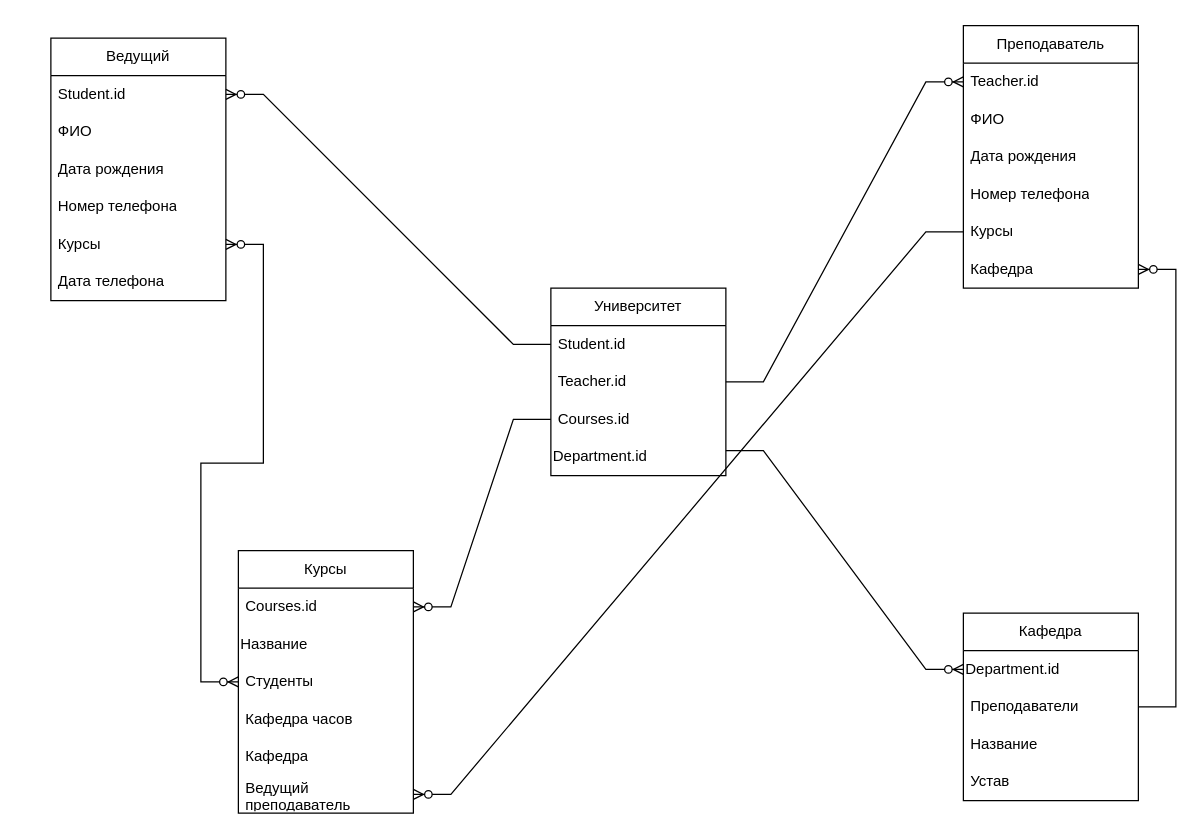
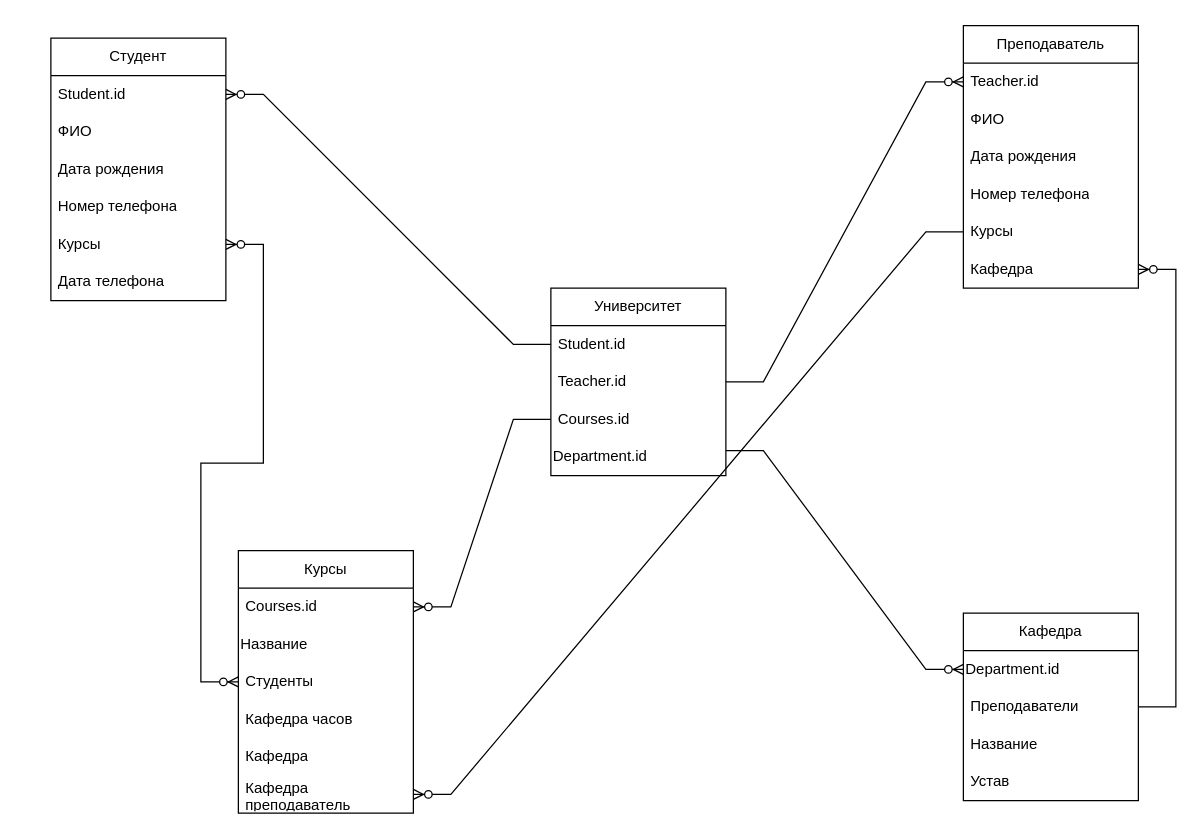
(138, 57) -> (138, 57)
(327, 794) -> (327, 794)
